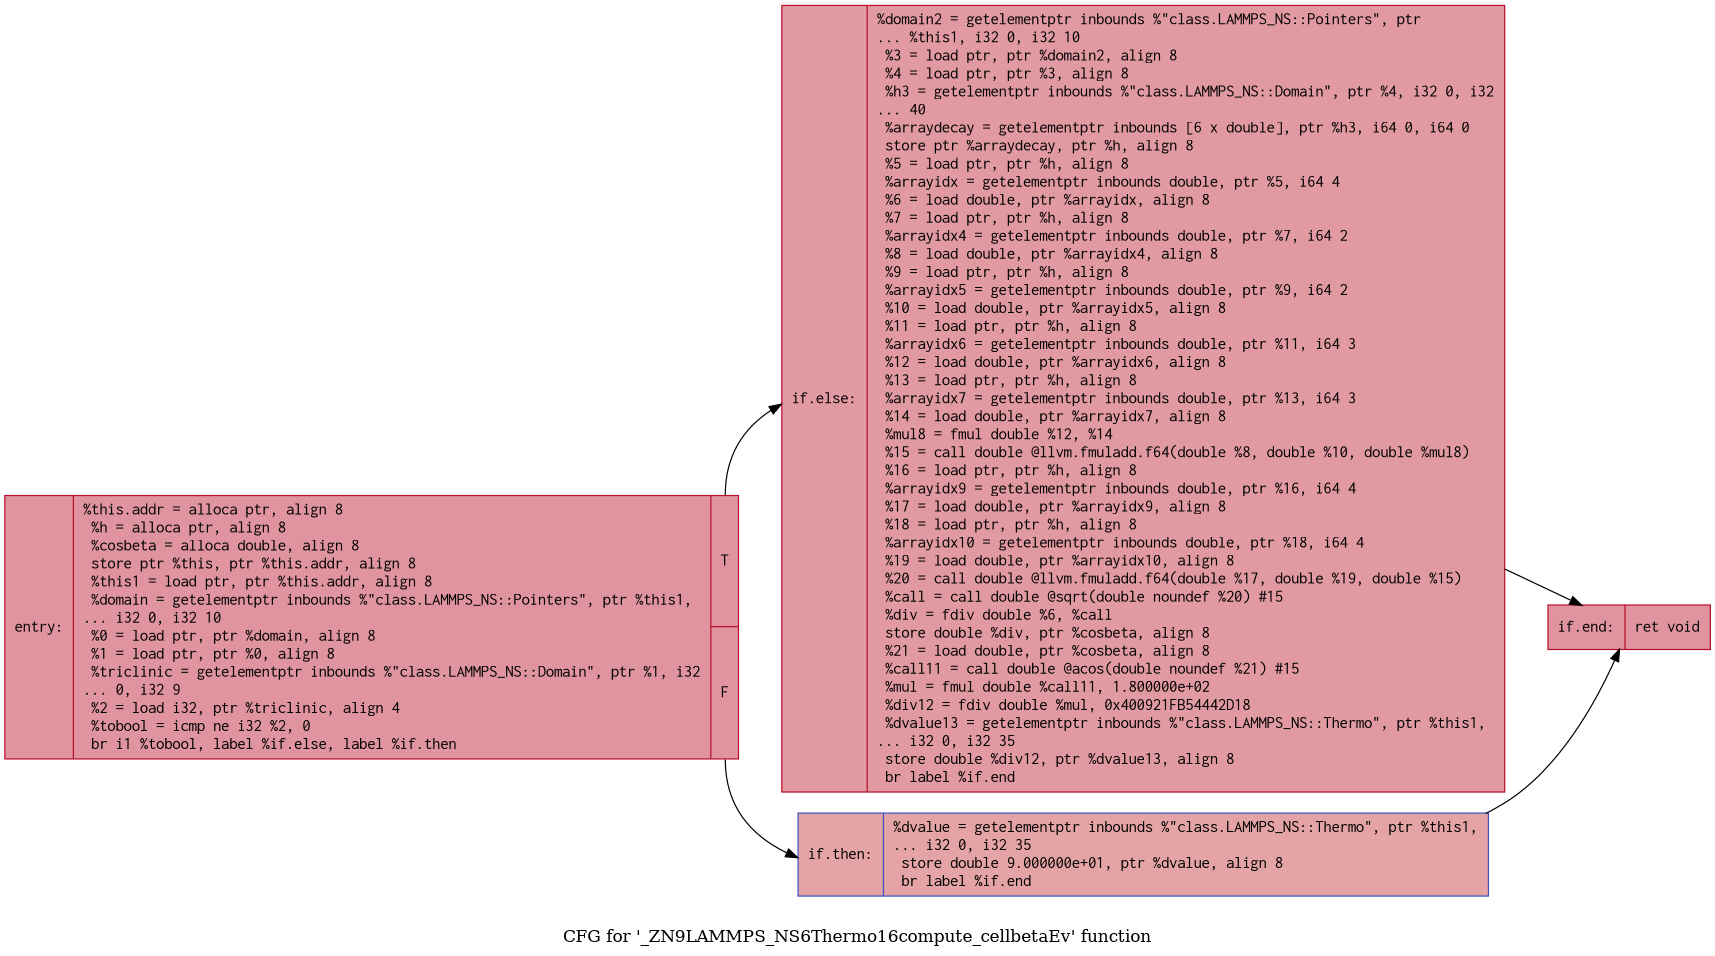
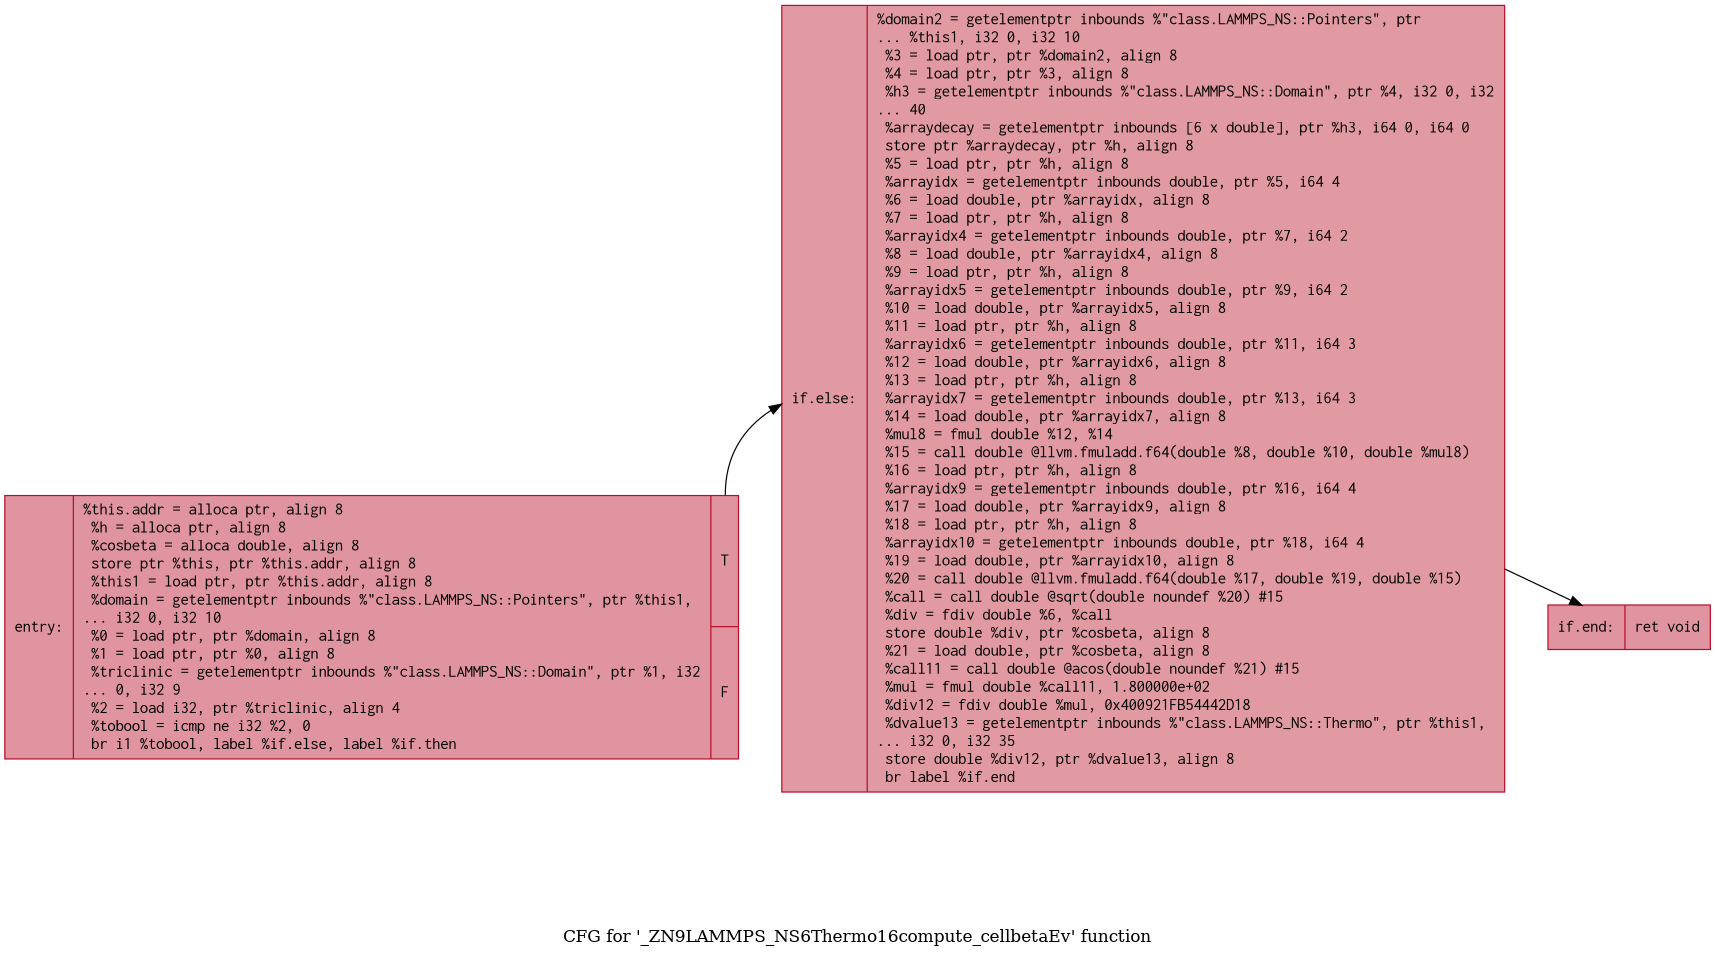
(1143, 855) -> none
